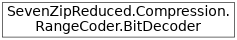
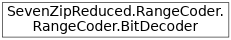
(118, 20) -> (116, 20)
